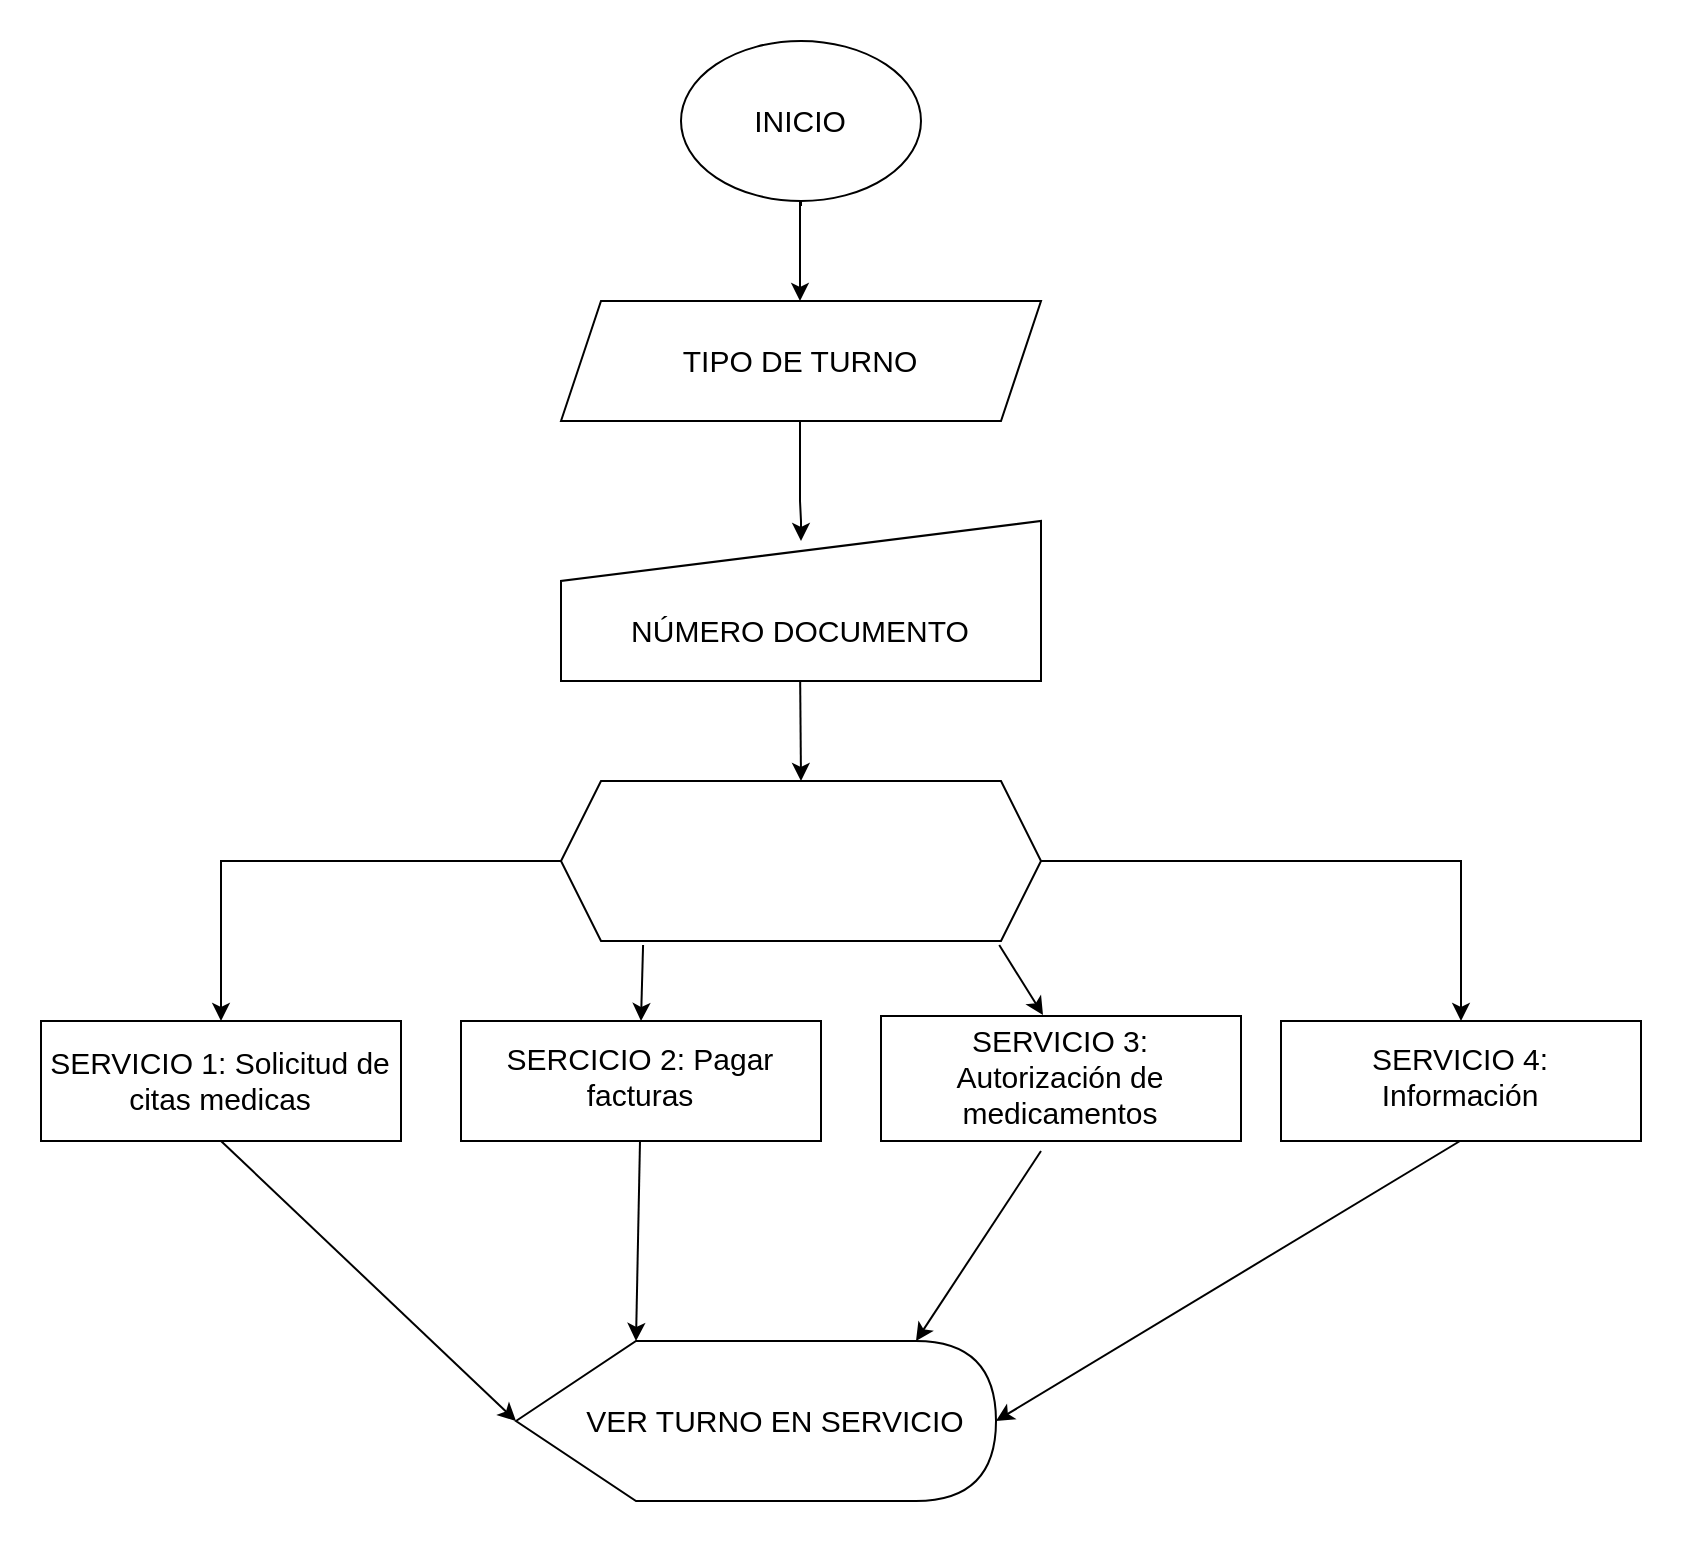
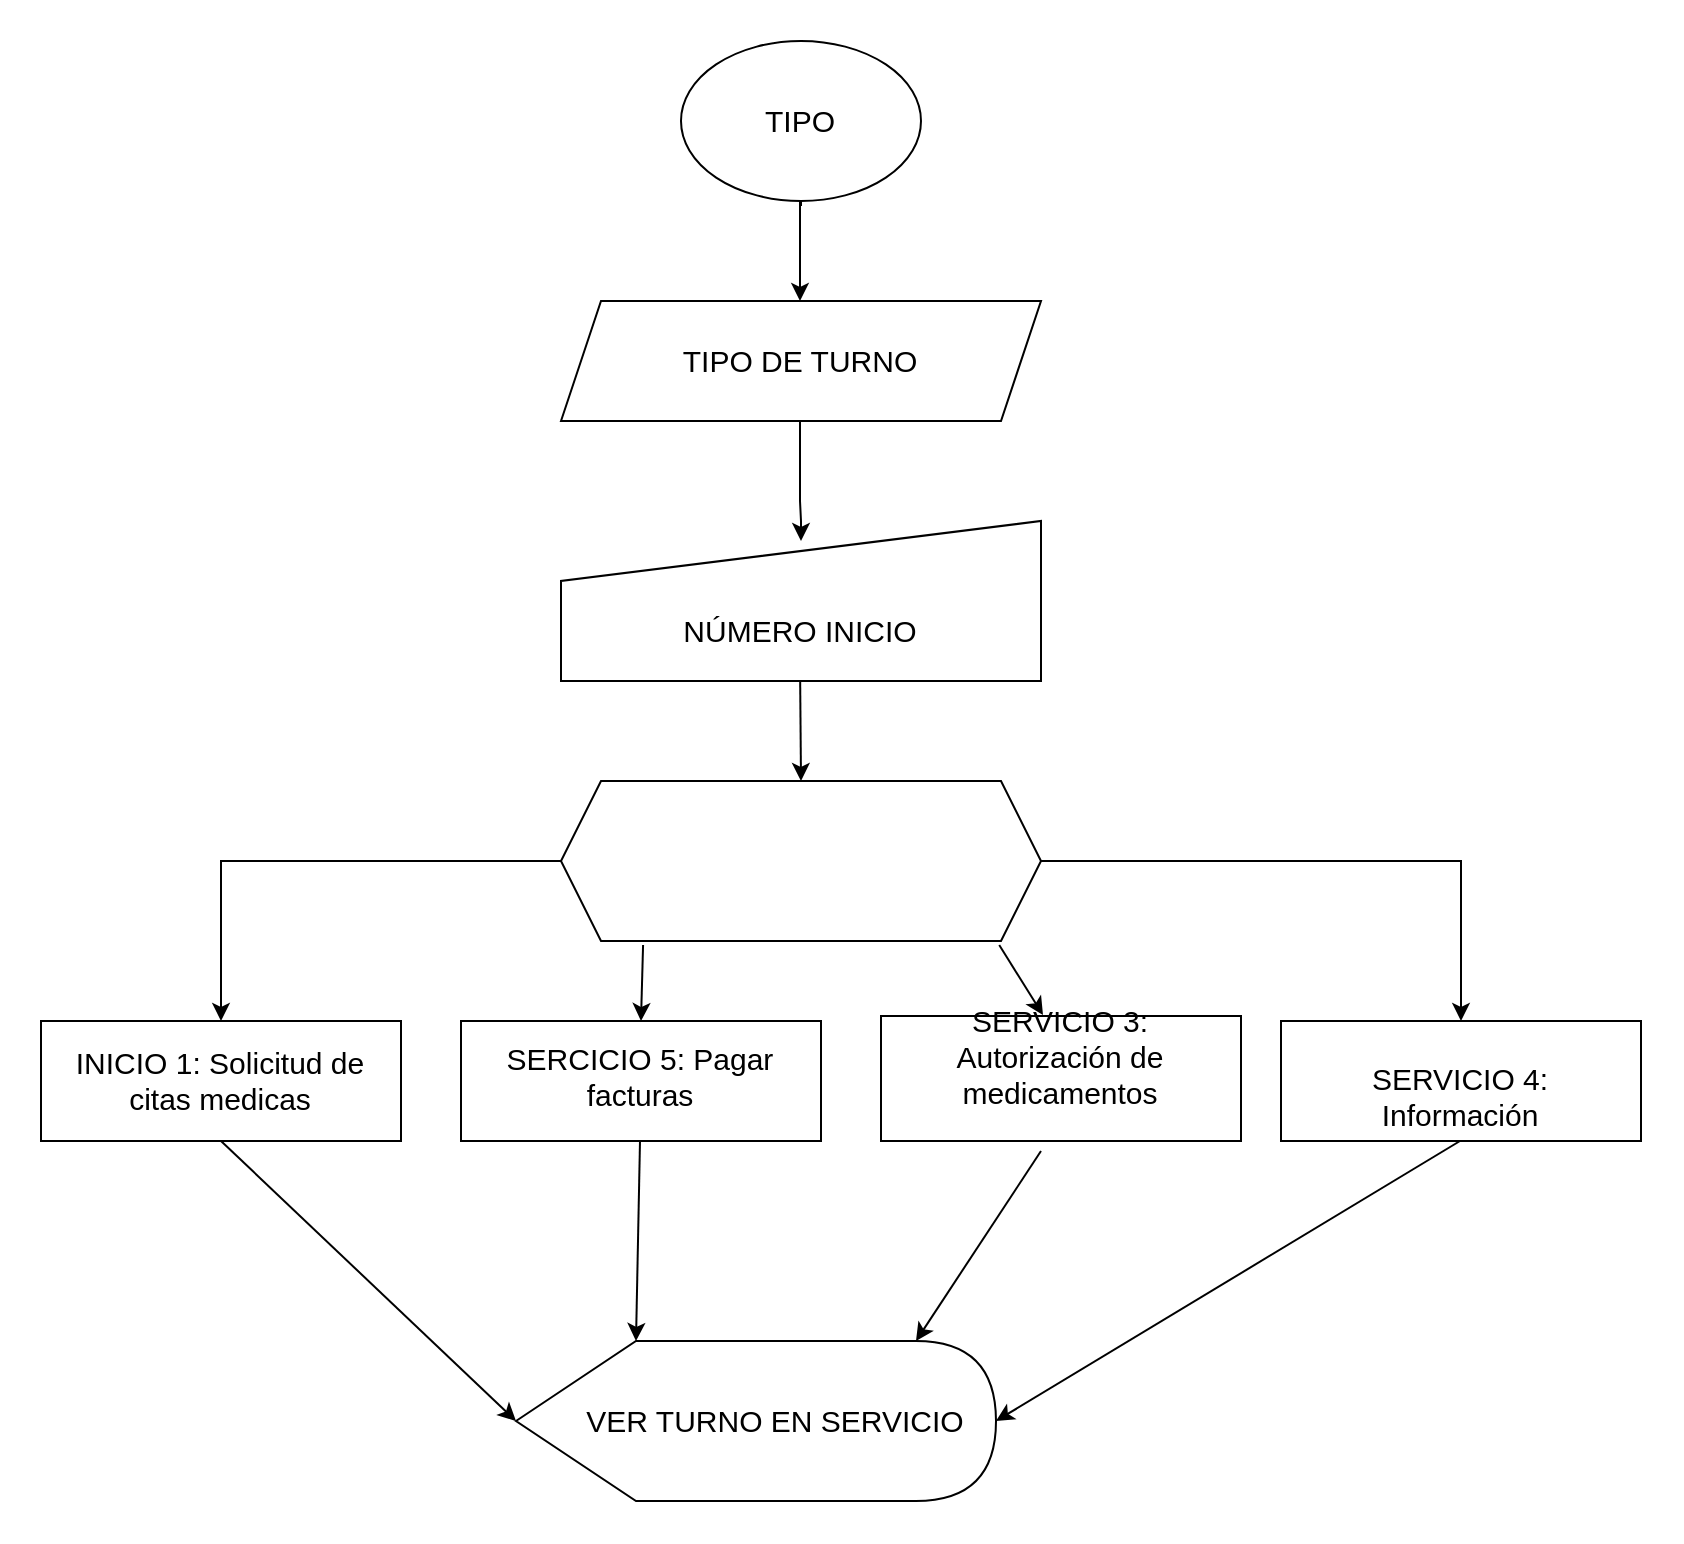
(801, 121) -> (801, 121)
(801, 631) -> (801, 631)
(1061, 1076) -> (1061, 1056)
(1461, 1076) -> (1461, 1096)
(641, 1077) -> (641, 1077)
(221, 1081) -> (221, 1081)
